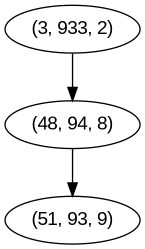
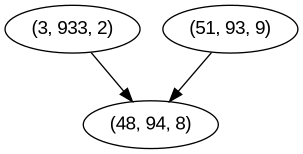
(73, 166) -> (195, 72)
